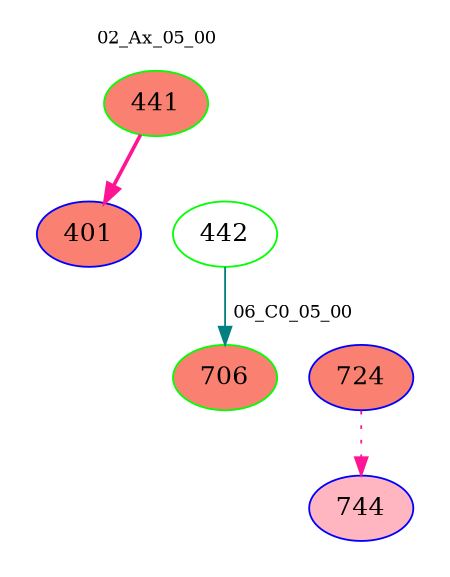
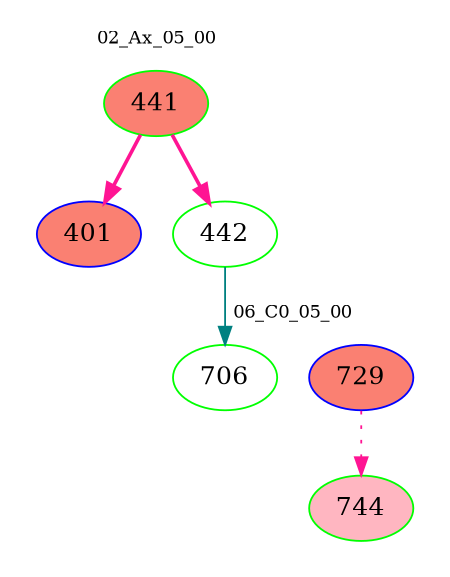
none -> (186, 161)
(225, 378) -> (225, 378)
(361, 378) -> (361, 378)
(361, 508) -> (361, 508)
